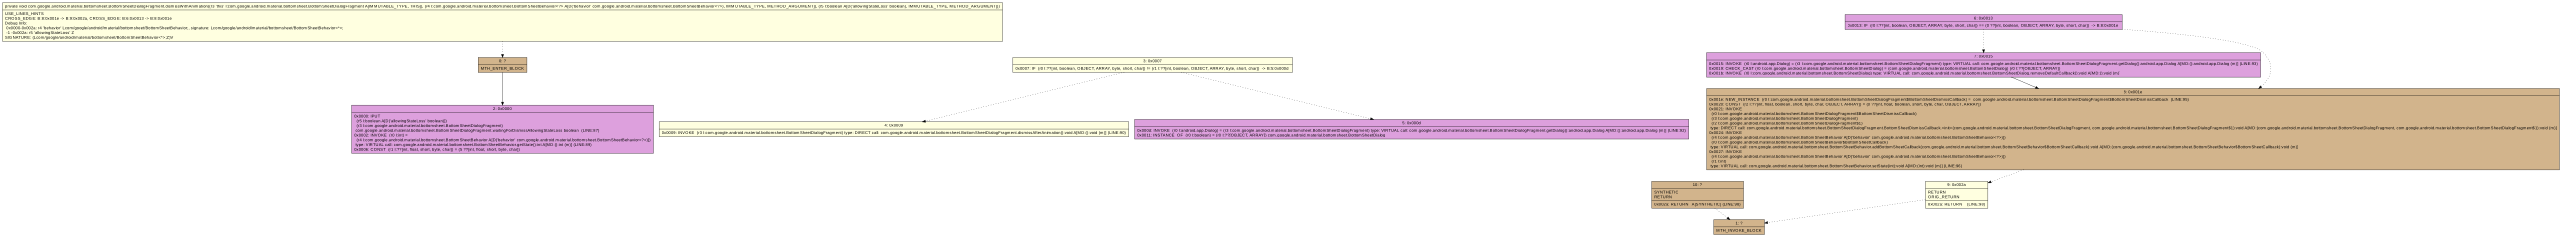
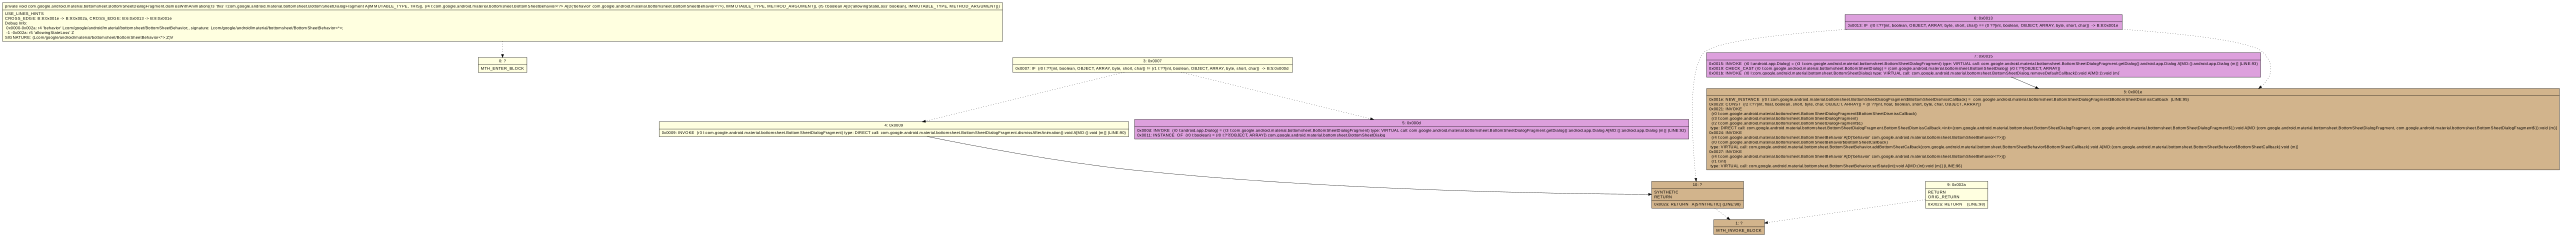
(1984, 39) -> (1712, 48)
(503, 65) -> (503, 65)
(503, 129) -> none
(2007, 176) -> none
none -> (1286, 183)
